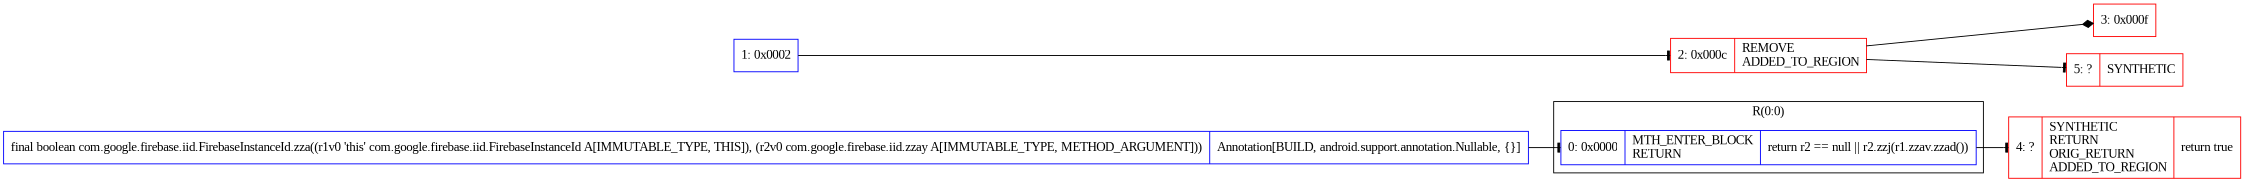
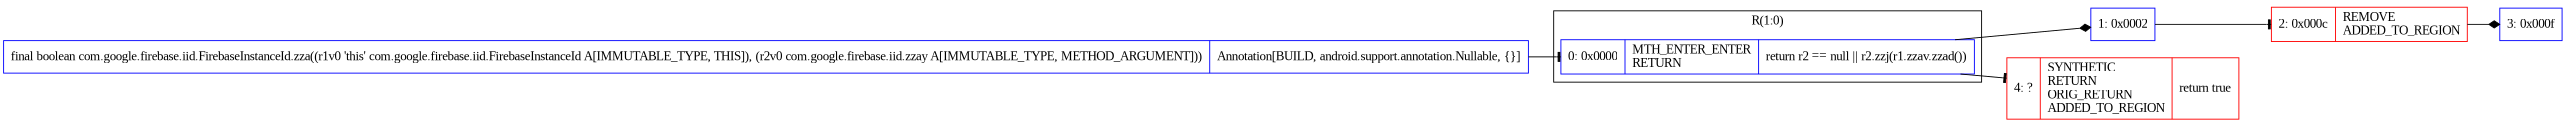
(2125, 20) -> (2531, 24)
none -> (2017, 34)
(2125, 70) -> none
(1769, 112) -> (1768, 21)
(1693, 140) -> (1692, 50)
